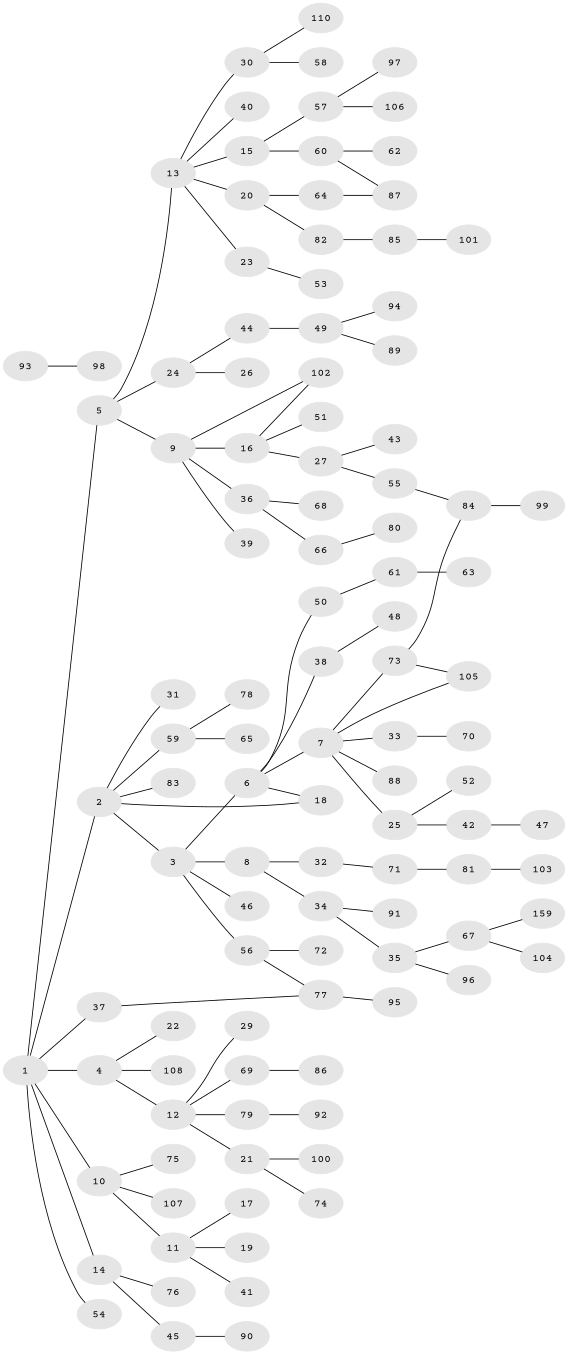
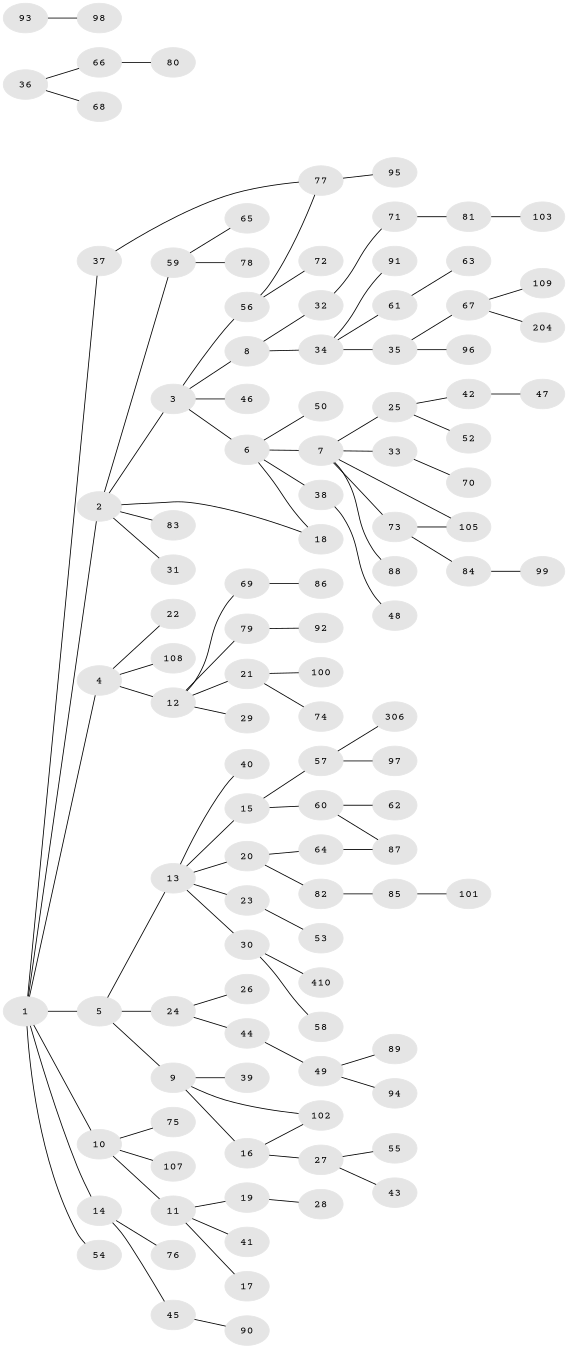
(321, 18) -> (321, 983)
(395, 107) -> (395, 717)
(321, 417) -> none
(210, 474) -> none
(432, 495) -> none
(358, 587) -> (358, 328)
(543, 914) -> (543, 283)
(543, 958) -> (543, 328)
none -> (321, 1204)
